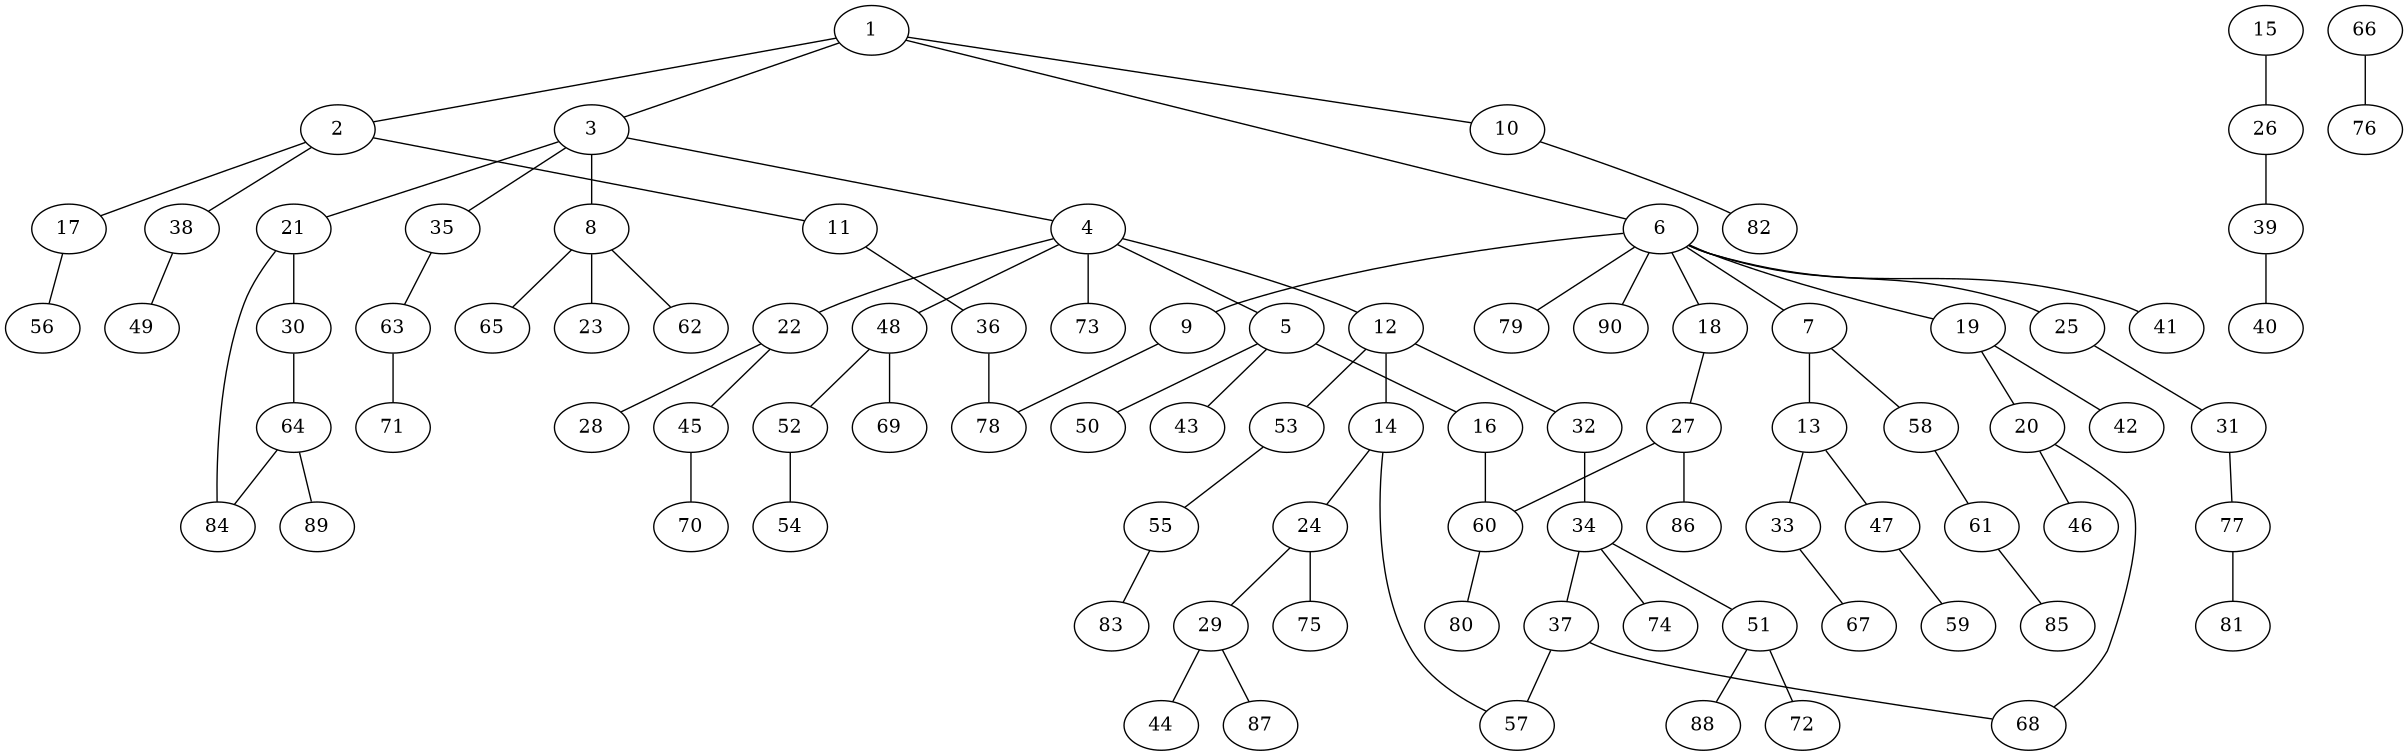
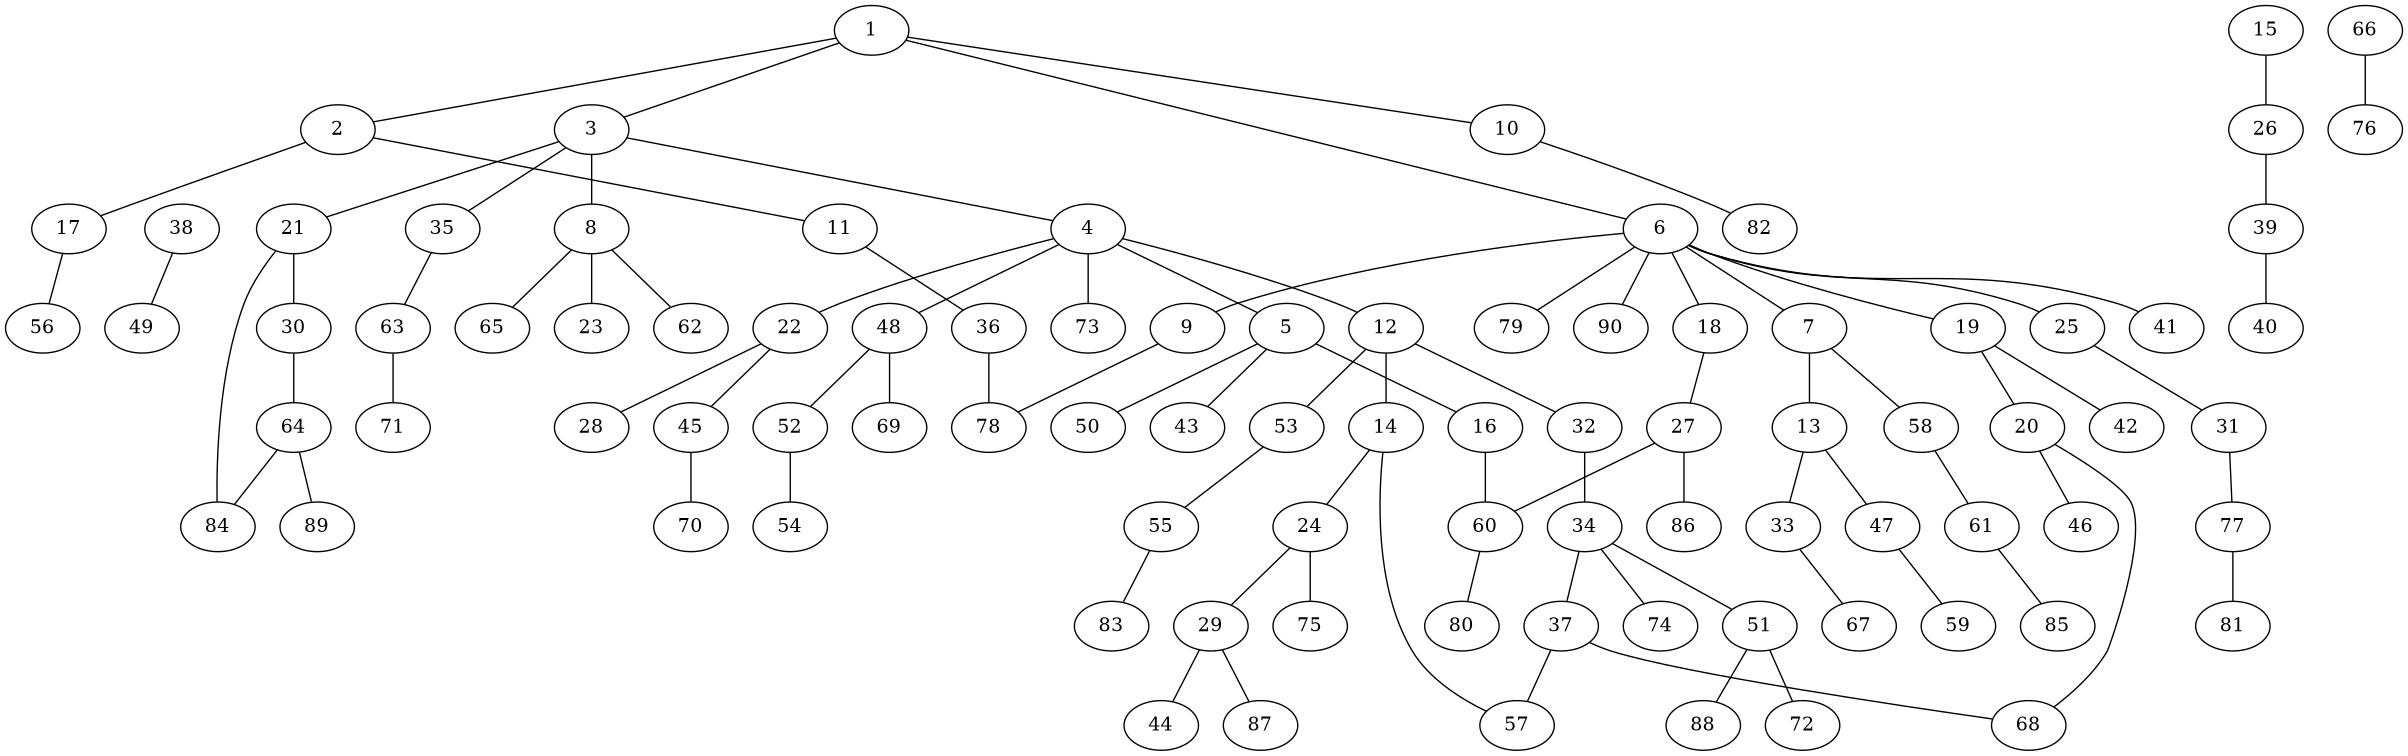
(260, 179) -> none
